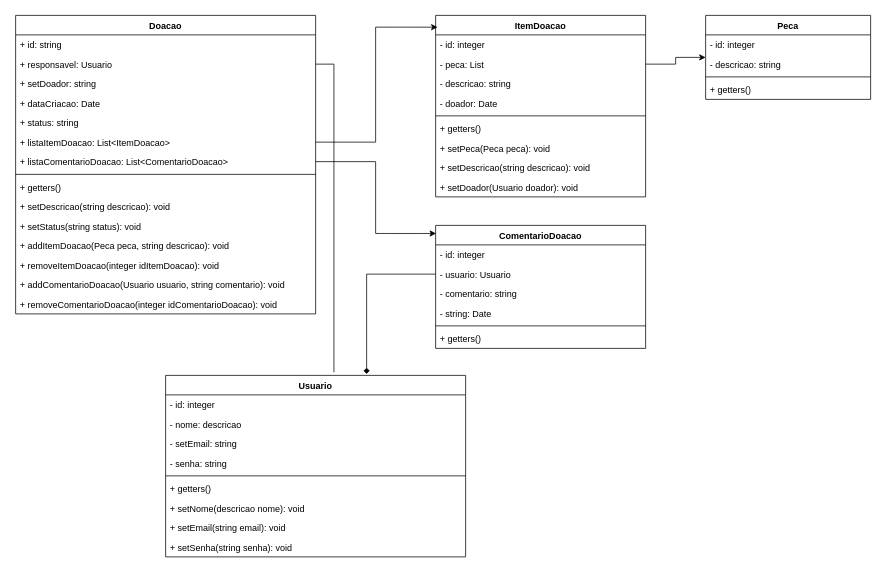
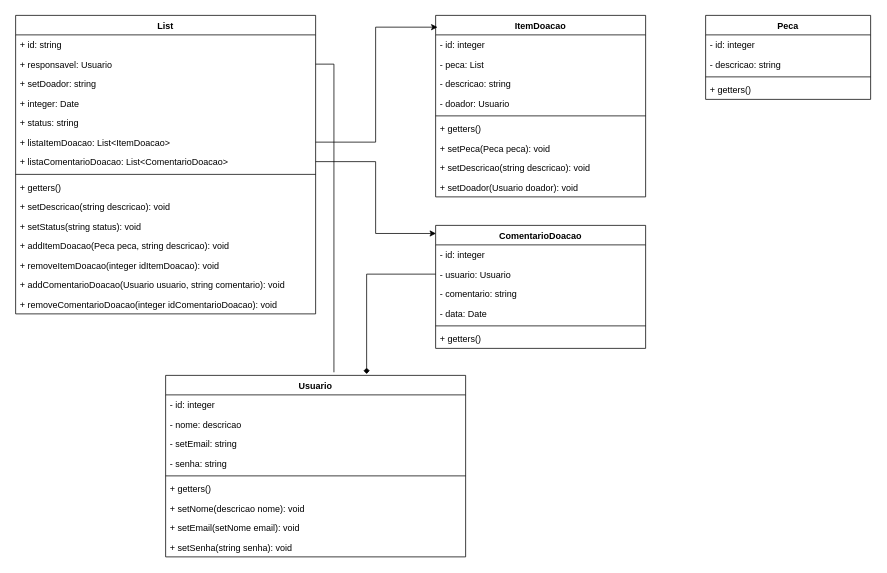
(165, 26) -> (165, 26)
(683, 57) -> none
(63, 104) -> (53, 104)
(471, 104) -> (478, 104)
(470, 314) -> (466, 314)
(233, 528) -> (237, 528)
